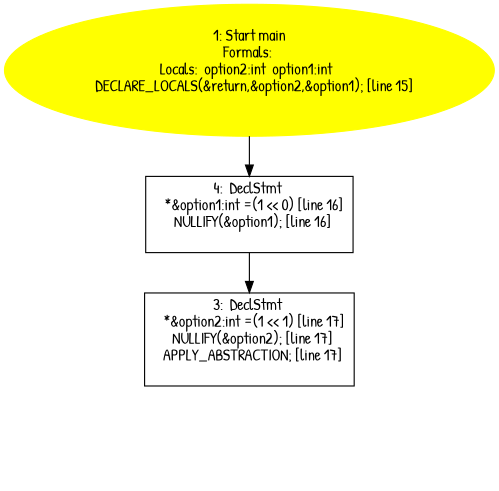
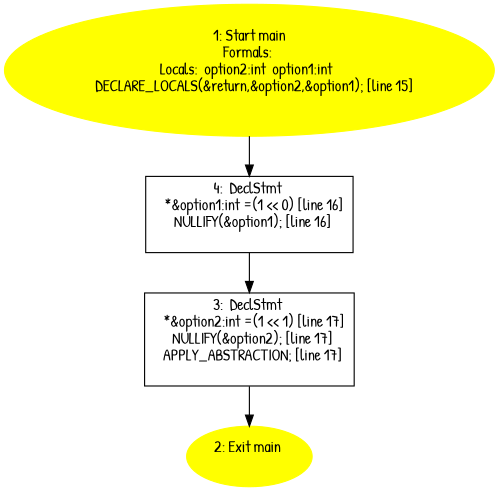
none -> (249, 456)
